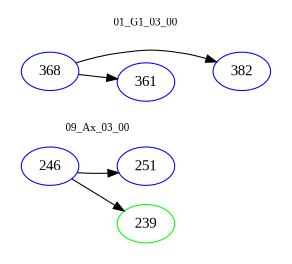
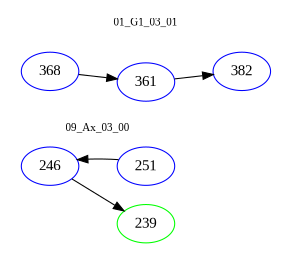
(146, 23) -> (146, 23)
(141, 51) -> (189, 77)
(93, 173) -> (103, 159)
